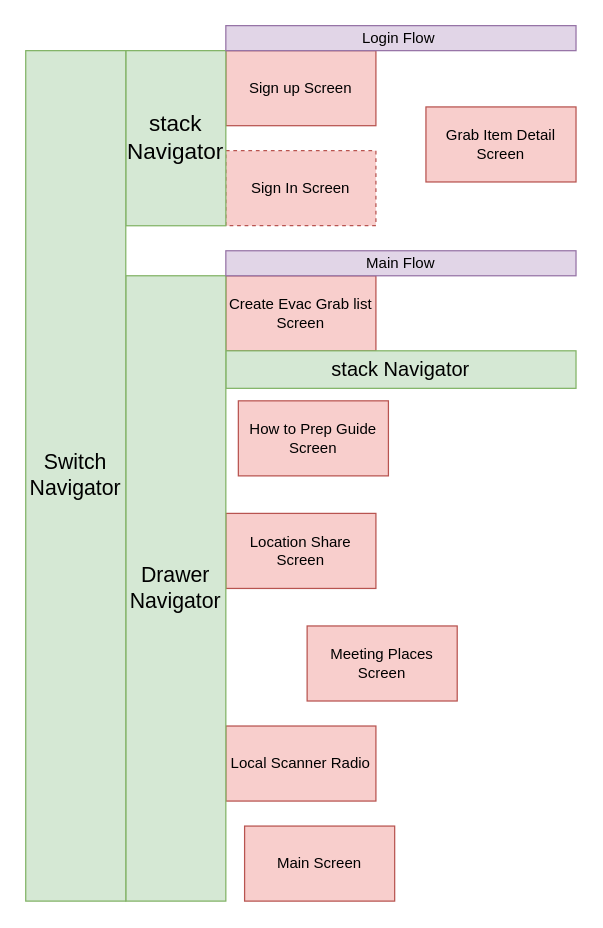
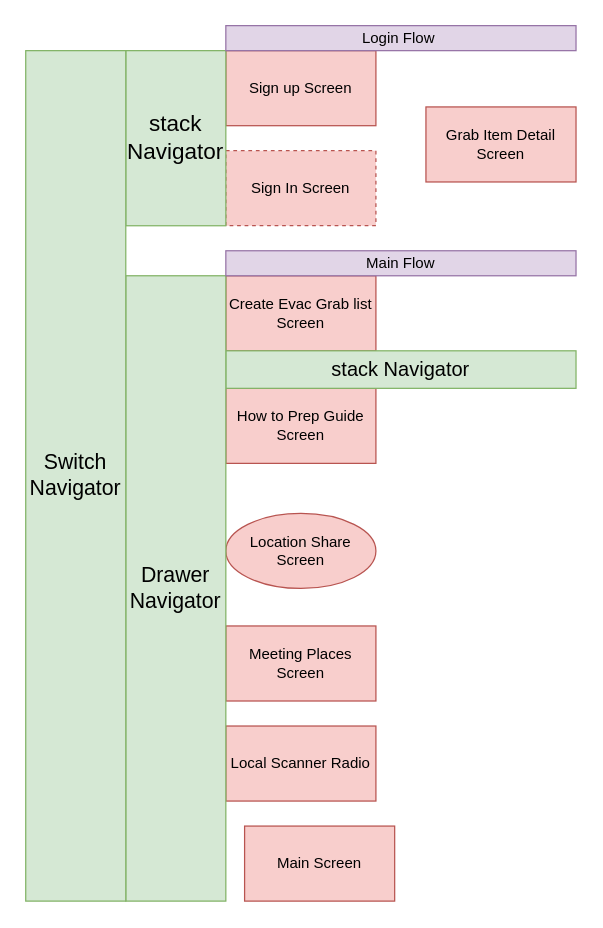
(313, 438) -> (301, 426)
(301, 551) -> (301, 551)
(382, 663) -> (301, 663)
